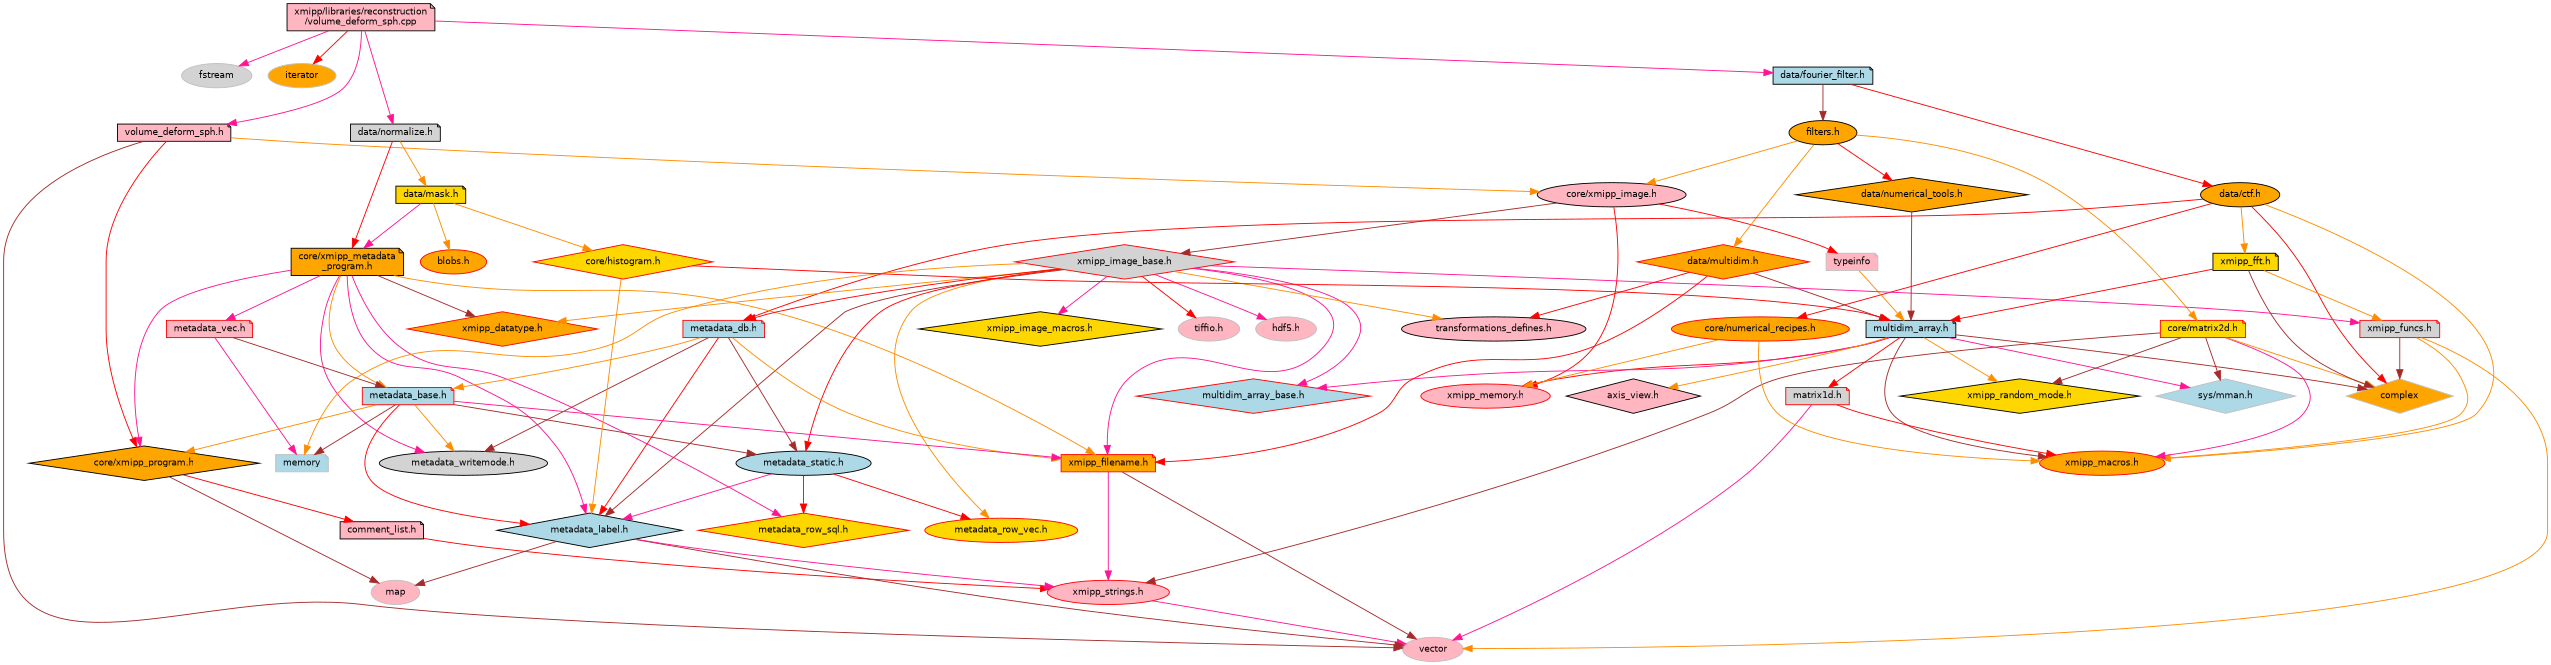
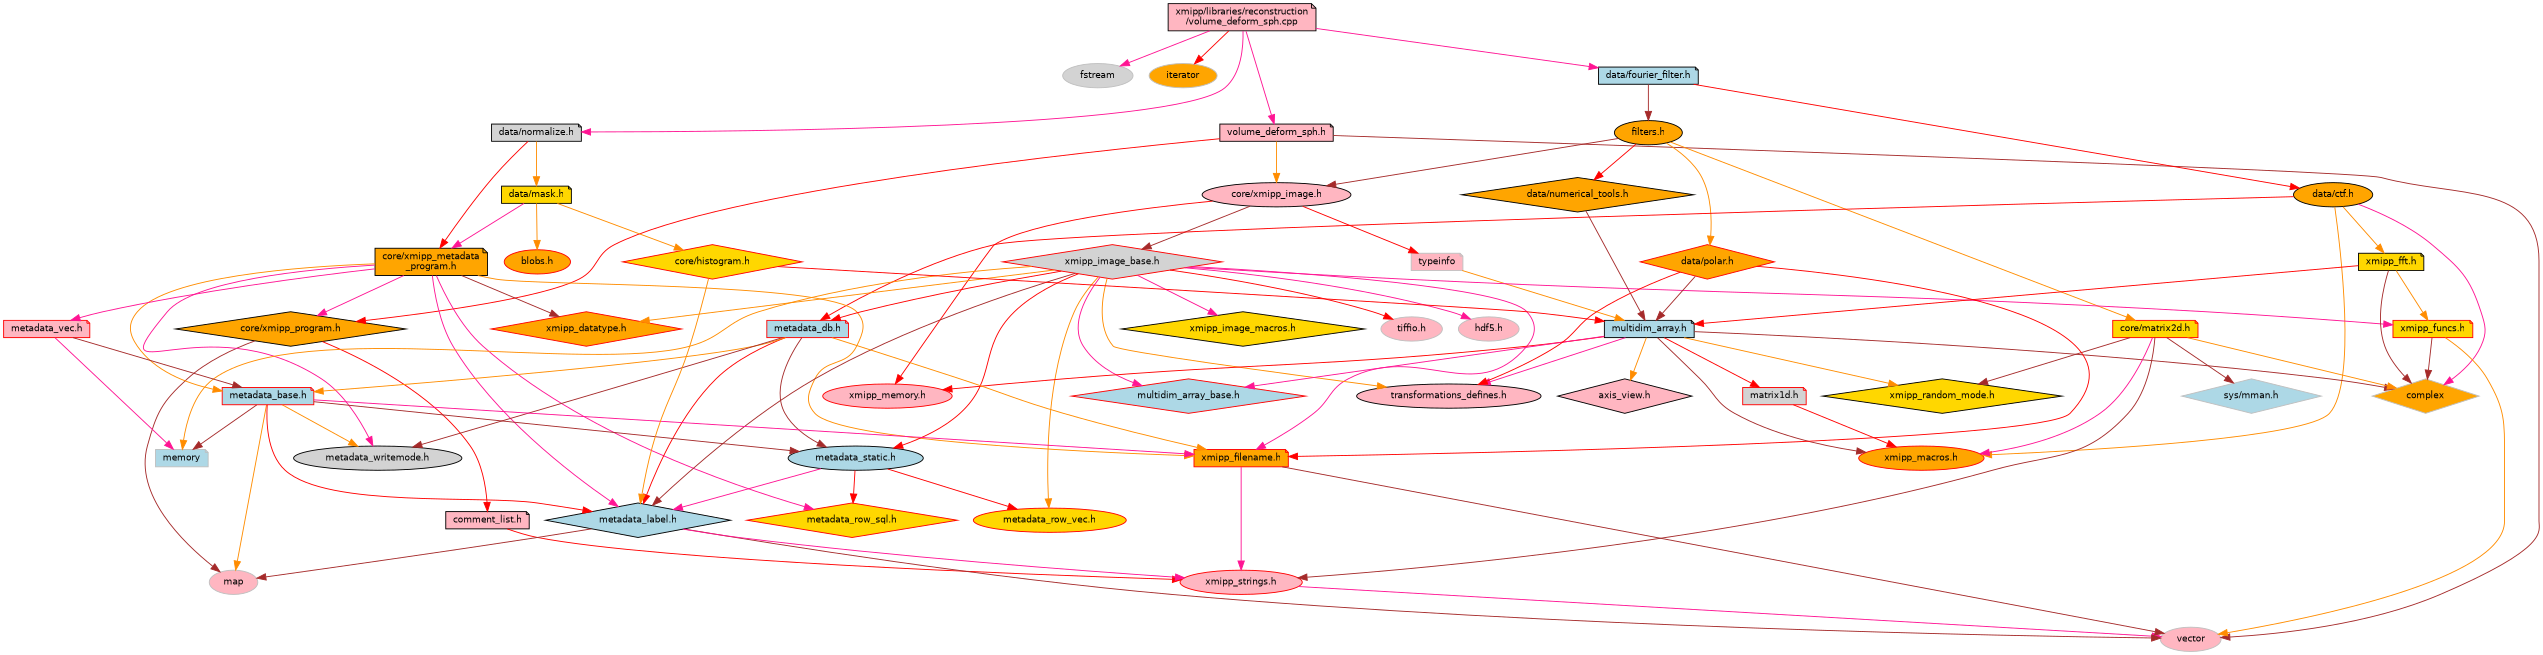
(1726, 161) -> (1477, 161)
(1723, 262) -> (1707, 262)
(2311, 282) -> (2461, 272)
(1760, 329) -> none
(2400, 329) -> (2433, 329)
(2065, 362) -> (1558, 360)
(2453, 418) -> none
(286, 427) -> (252, 483)
(1650, 540) -> none
